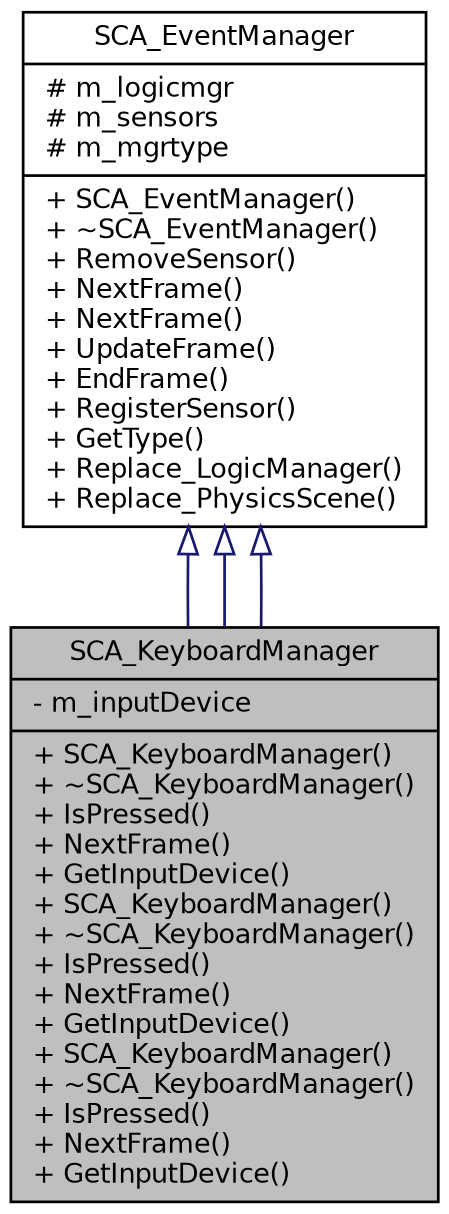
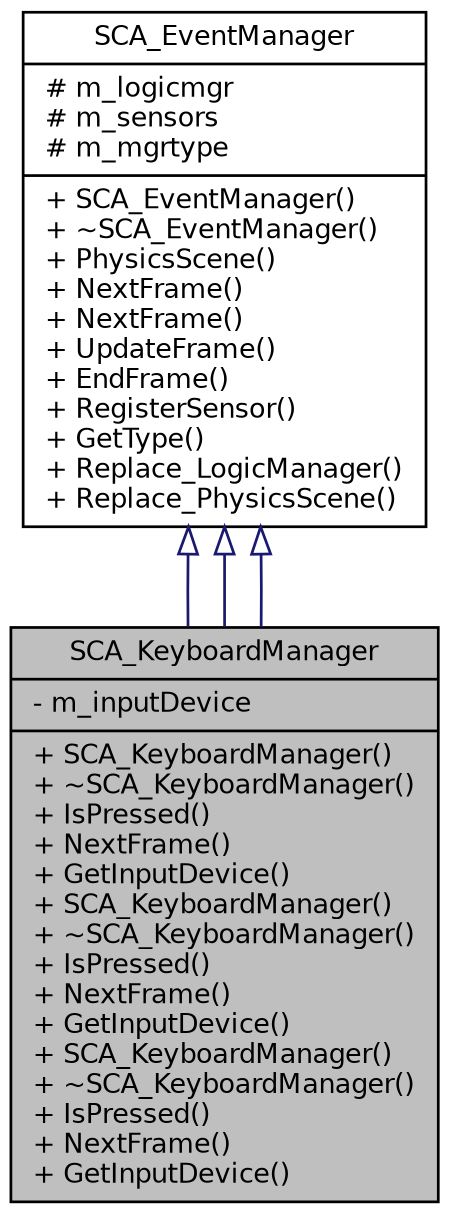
(172, 260) -> (161, 260)
